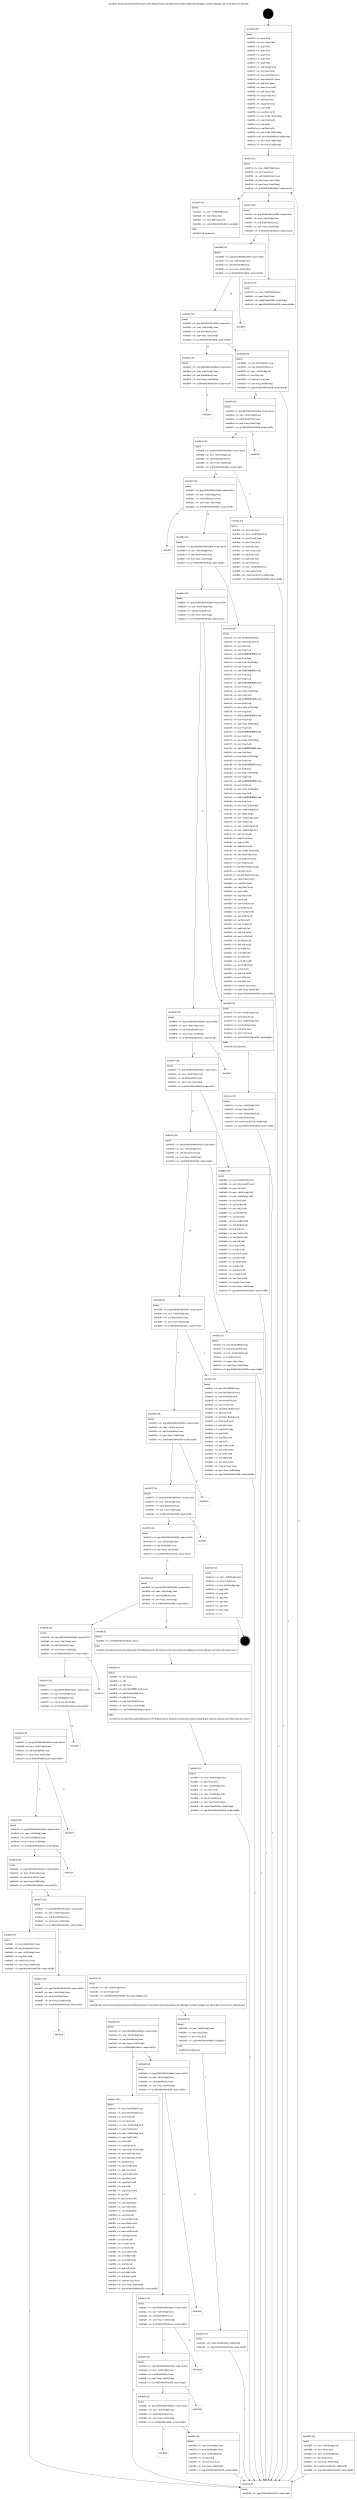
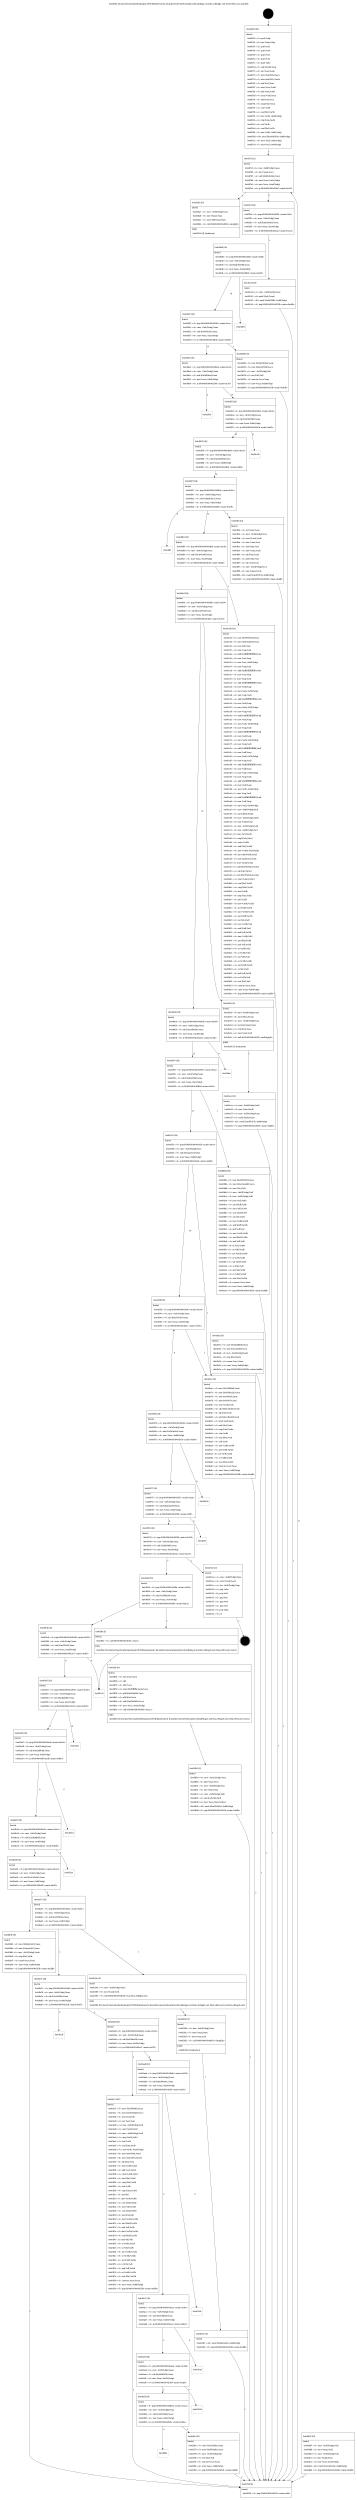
(254, 239) -> none
(255, 394) -> (228, 392)
(244, 493) -> (226, 514)
(213, 1249) -> (203, 1270)
(176, 1369) -> (172, 1371)
none -> (293, 1394)
none -> (194, 1565)
(170, 1658) -> (103, 1668)
none -> (53, 1719)
none -> (112, 1952)
none -> (95, 2014)
